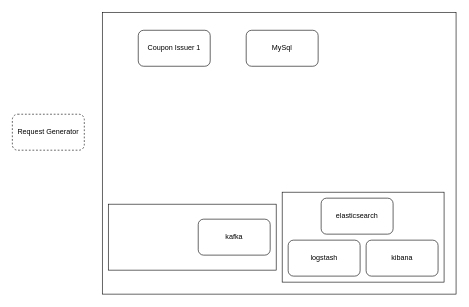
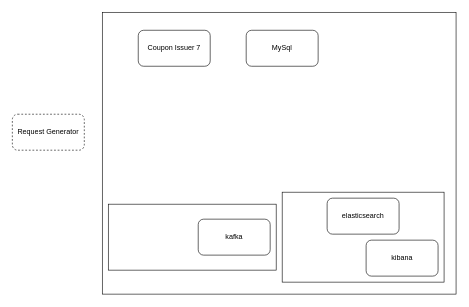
(174, 48) -> (174, 48)
(357, 216) -> (363, 216)
(324, 258) -> none
